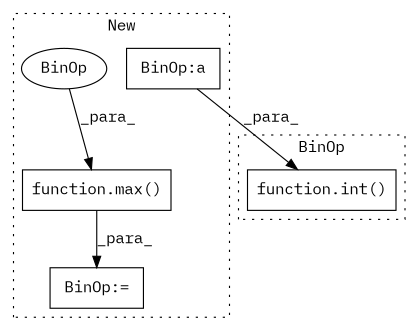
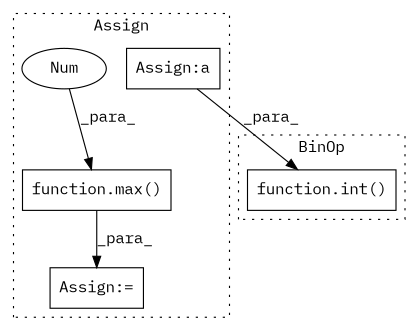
(122, 26) -> (122, 26)
(64, 69) -> (64, 69)
(173, 69) -> (173, 69)
(97, 288) -> (97, 288)
